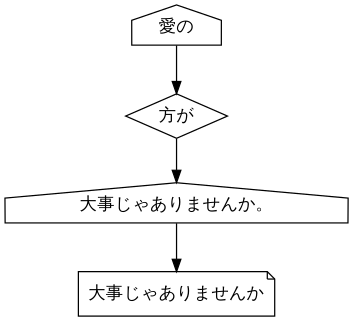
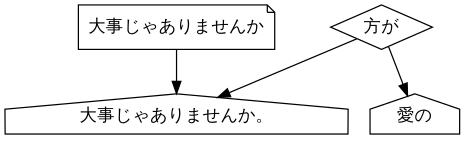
(177, 63) -> (396, 65)
(177, 241) -> (177, 66)
